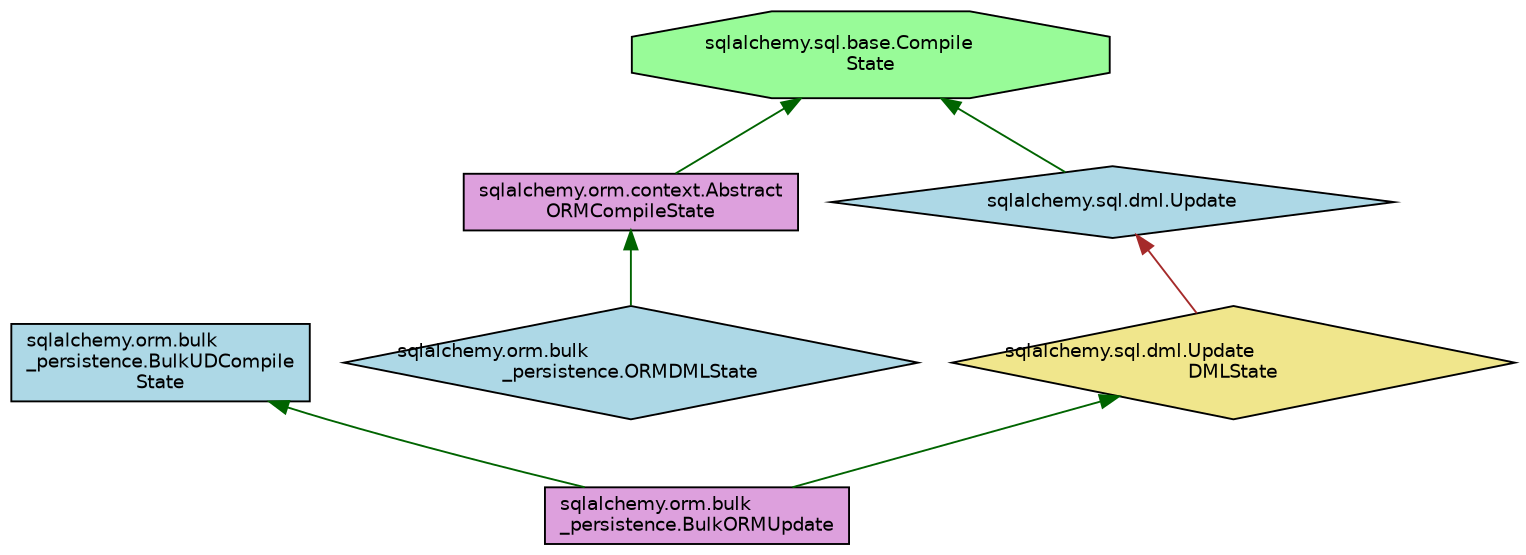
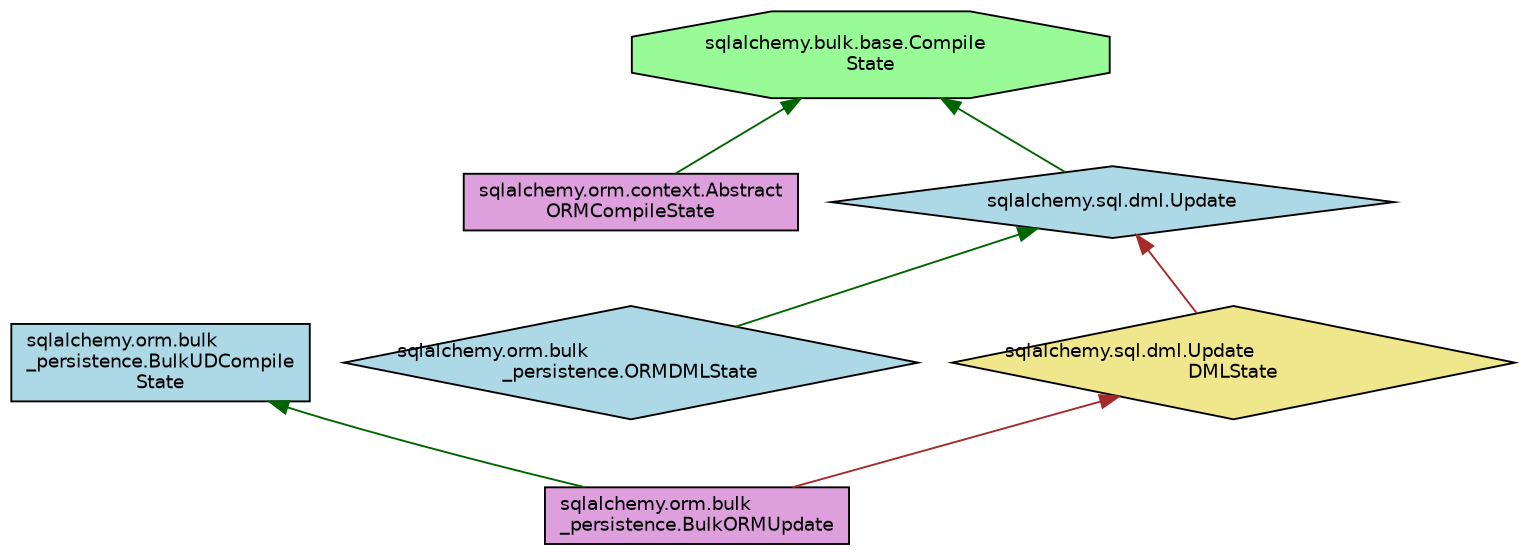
(871, 55) -> (871, 55)
(631, 277) -> (878, 281)
(946, 444) -> (946, 444)
